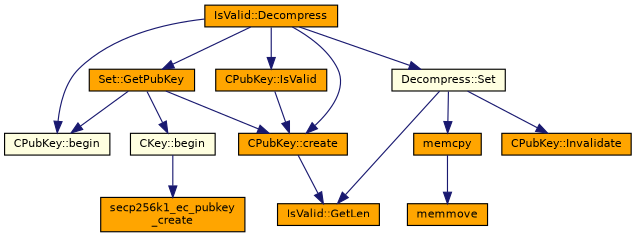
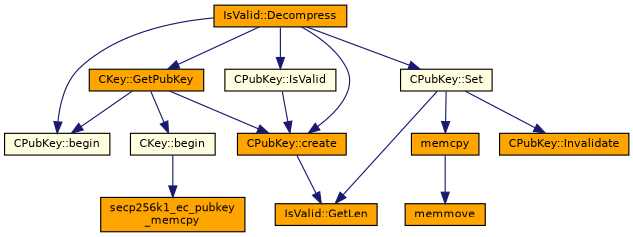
(142, 80) -> (146, 80)
(271, 80) -> (280, 80)
(449, 80) -> (446, 80)
(173, 215) -> (173, 215)
